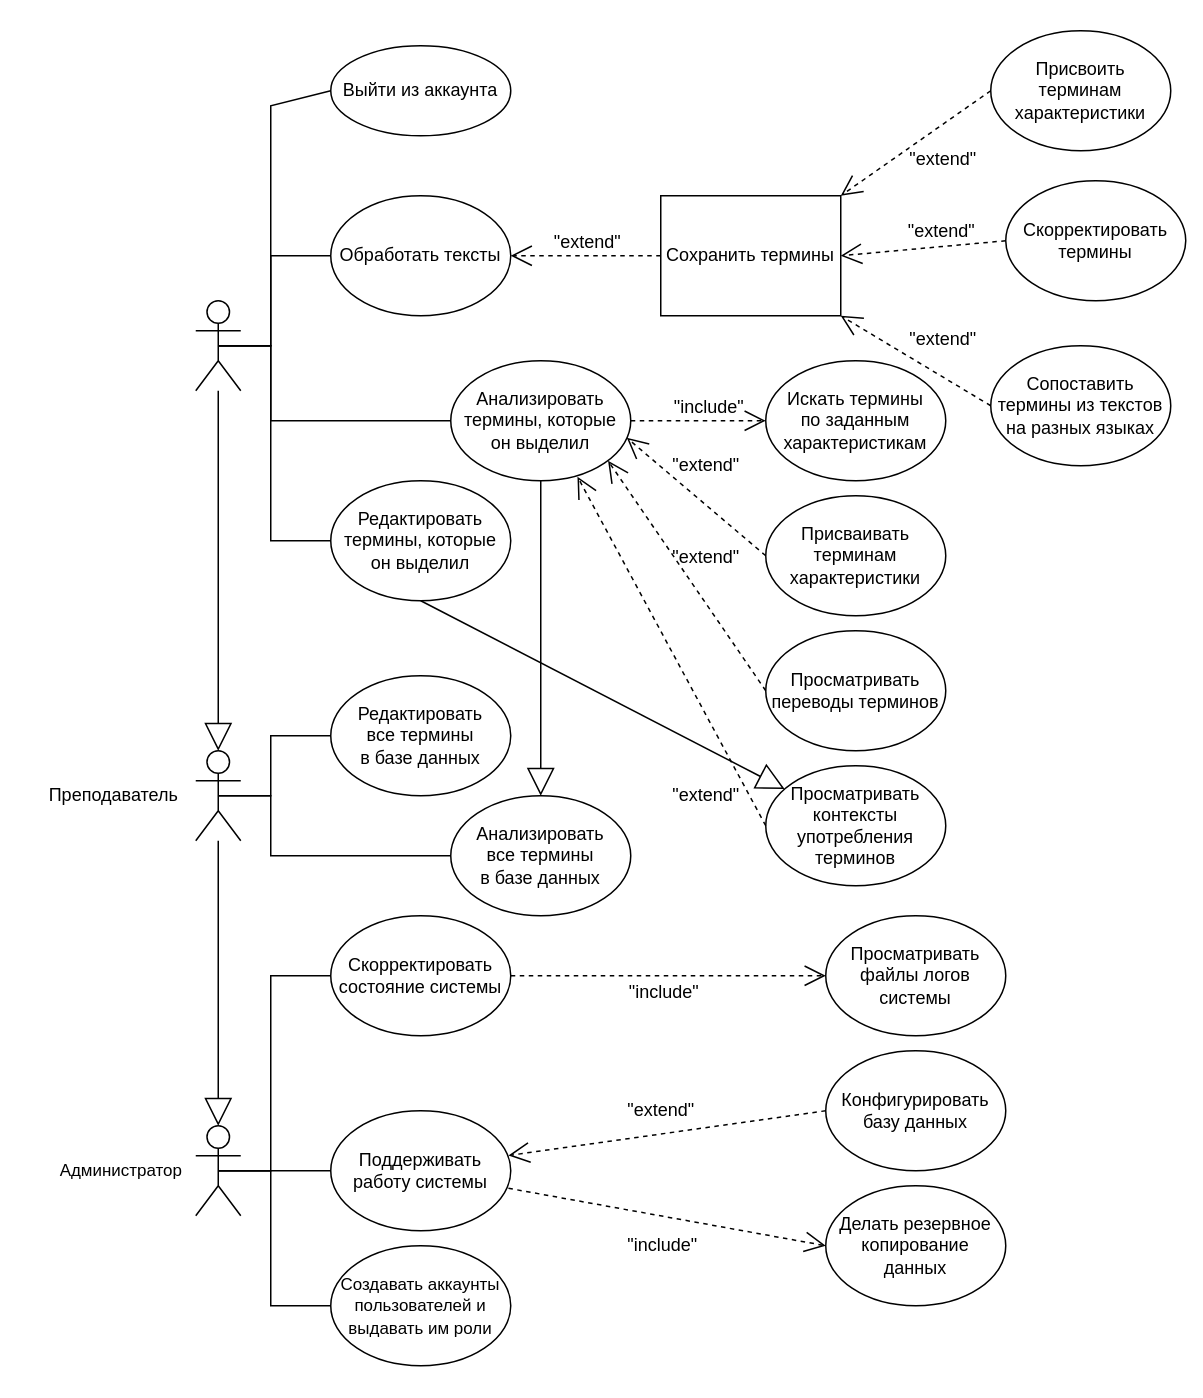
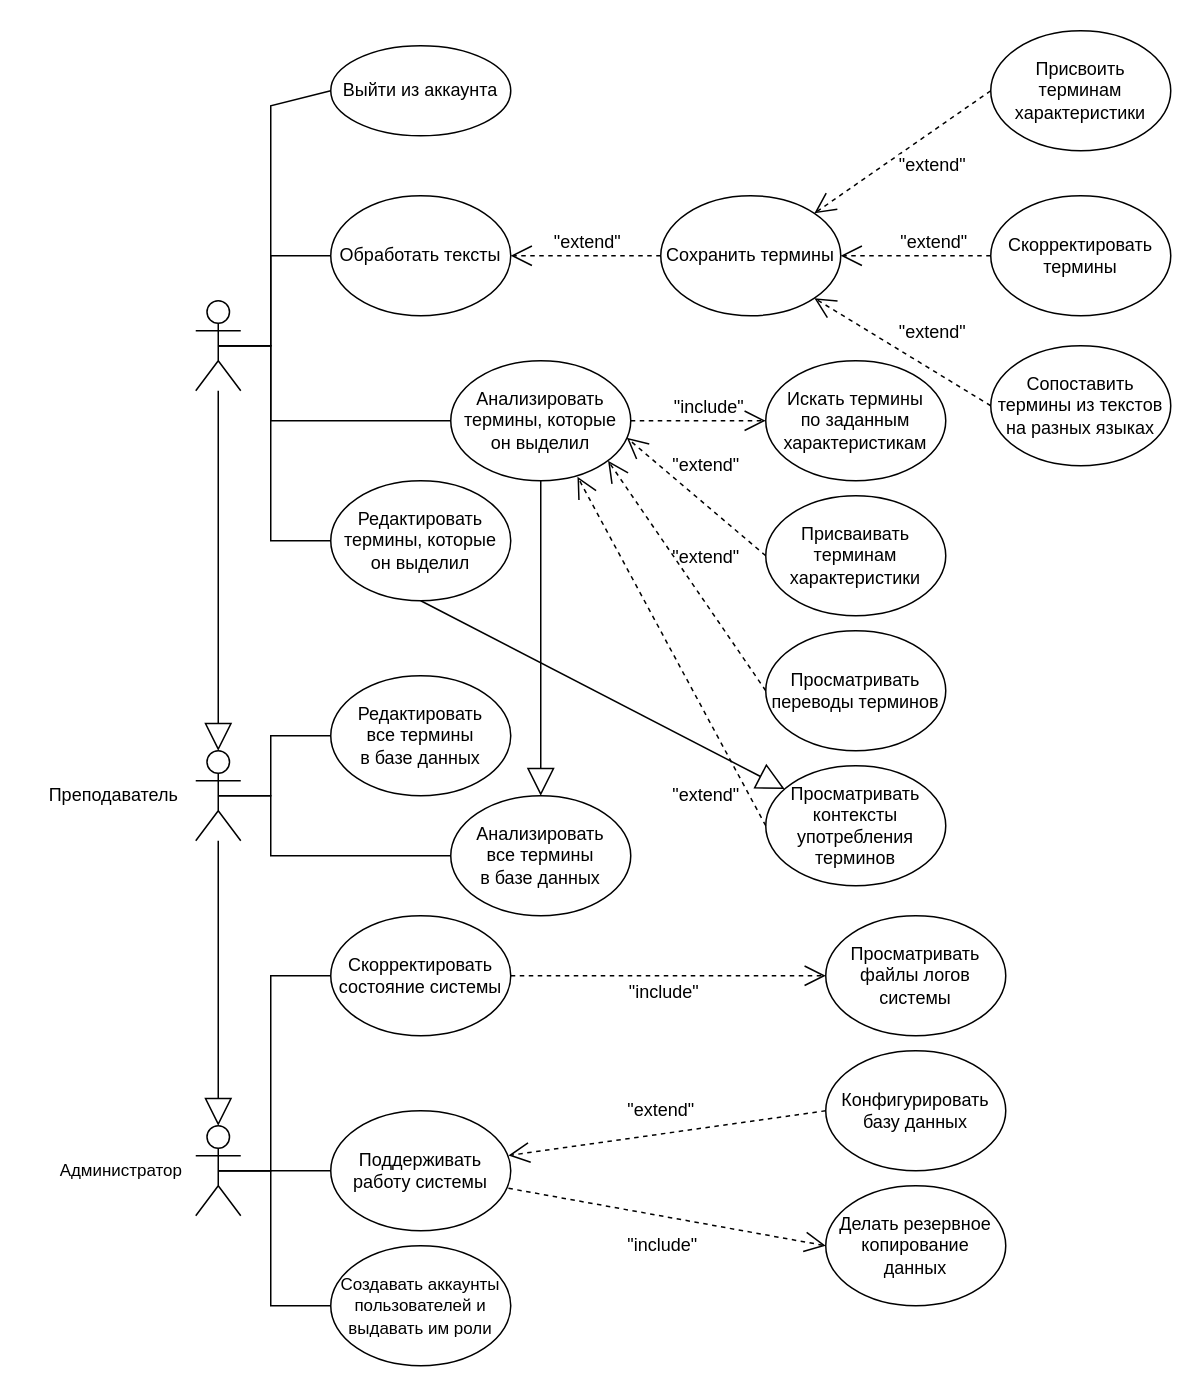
(1096, 241) -> (1081, 256)
(751, 256) -> (751, 256)
